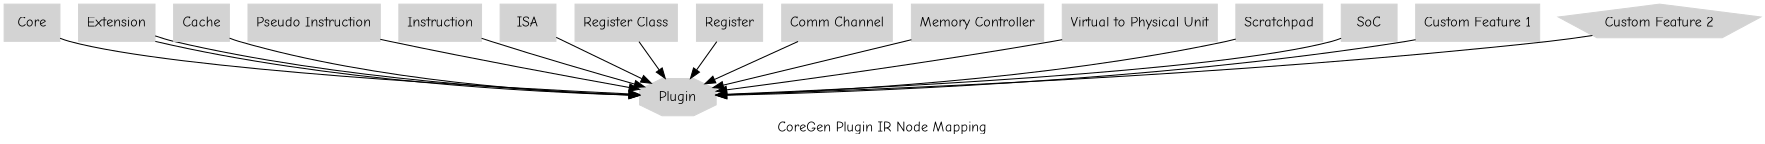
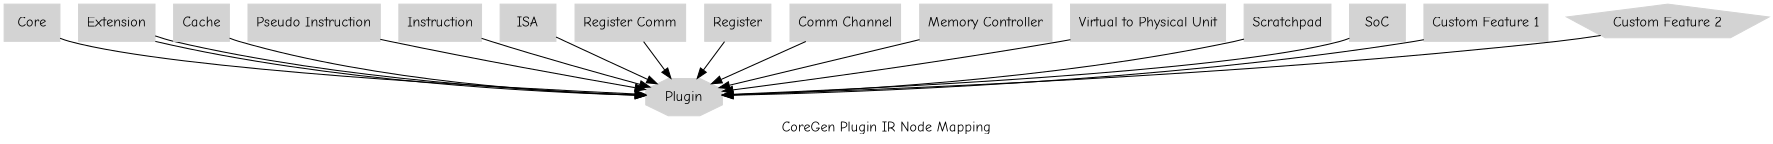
(626, 23) -> (630, 23)
